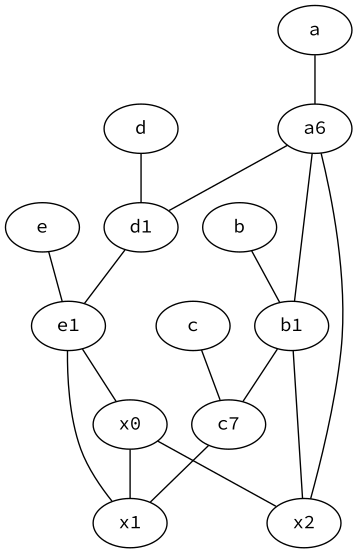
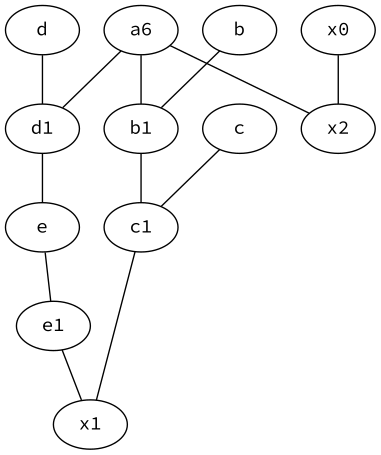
(315, 30) -> none
(105, 277) -> (42, 178)
(99, 375) -> none
(298, 424) -> none
(229, 425) -> (141, 227)
(130, 474) -> none
